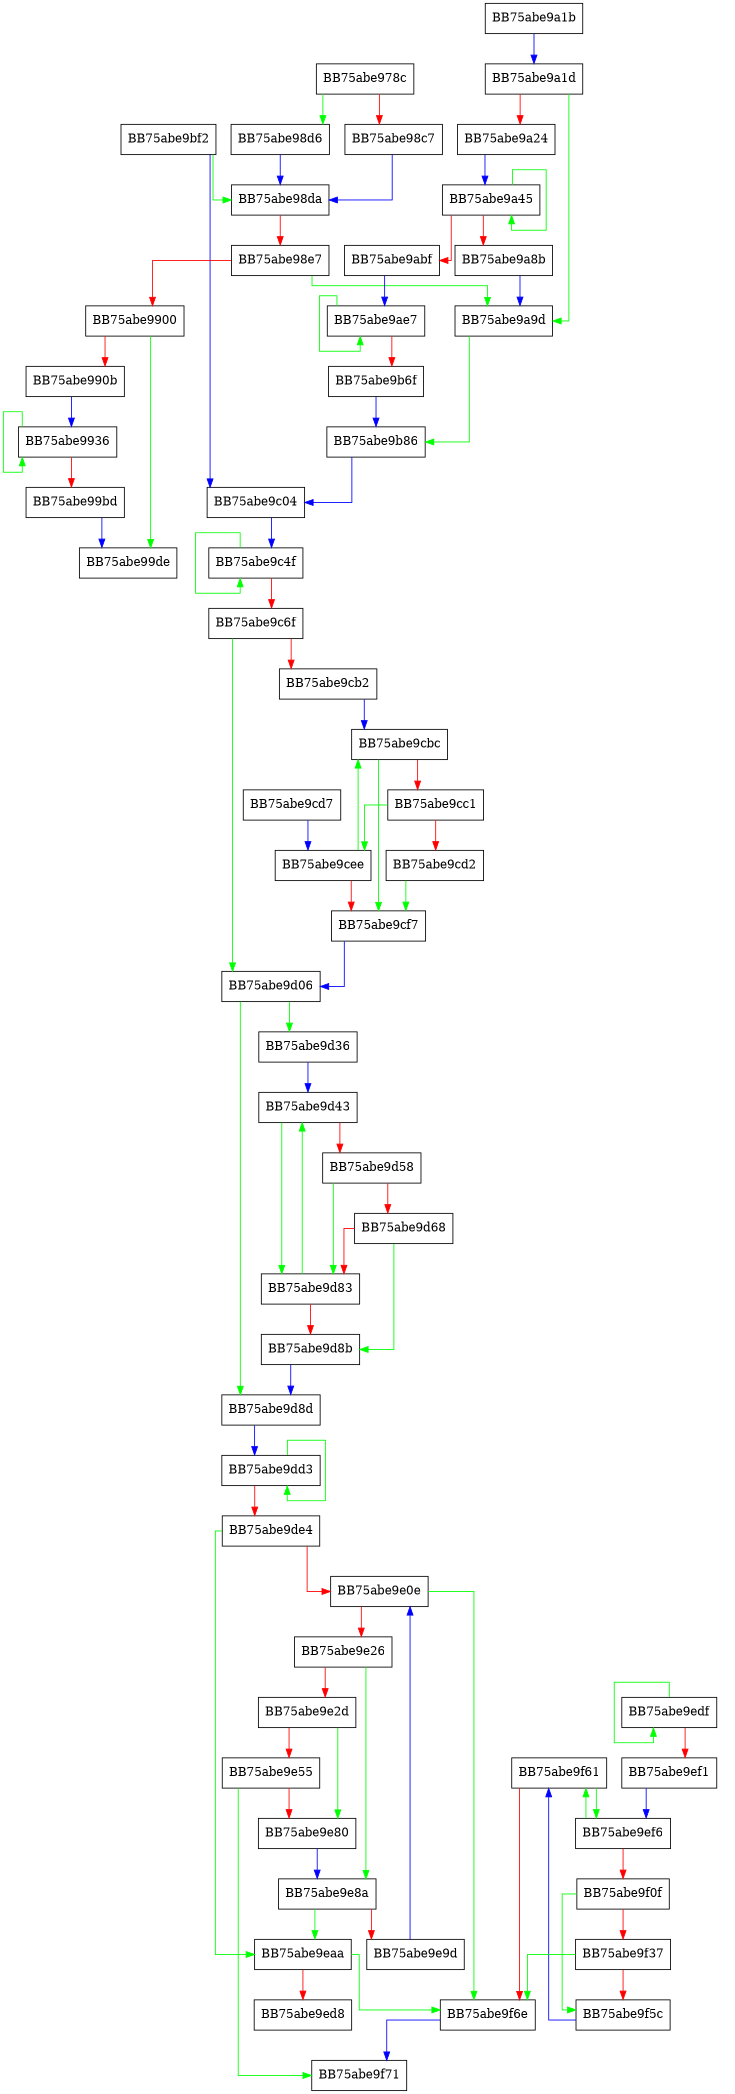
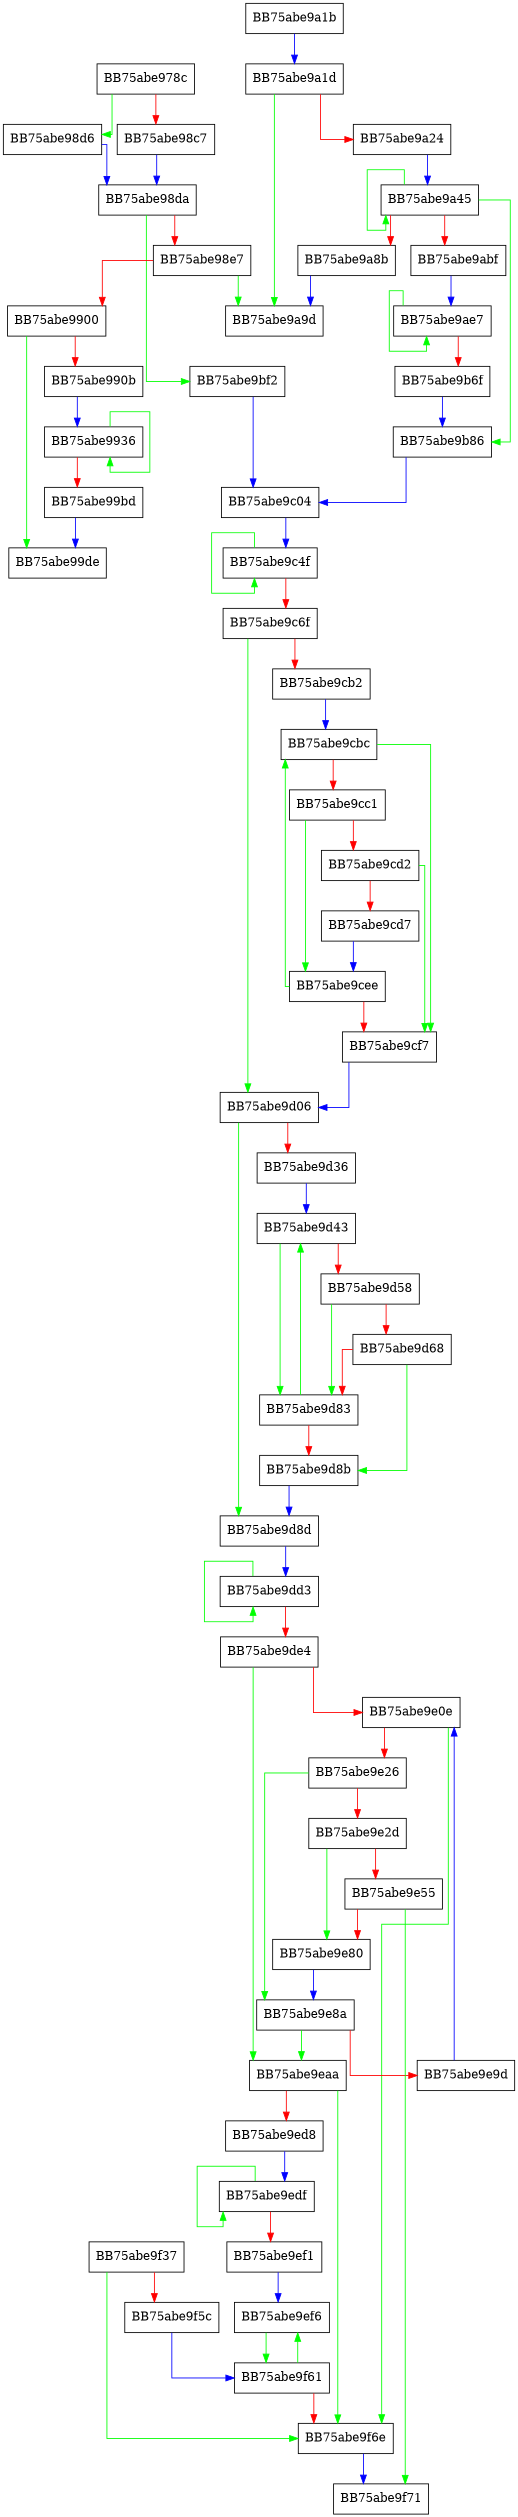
(213, 182) -> (146, 316)
(469, 407) -> (510, 310)
none -> (370, 891)
(289, 1012) -> (288, 1133)
(623, 1894) -> none
none -> (285, 2162)
